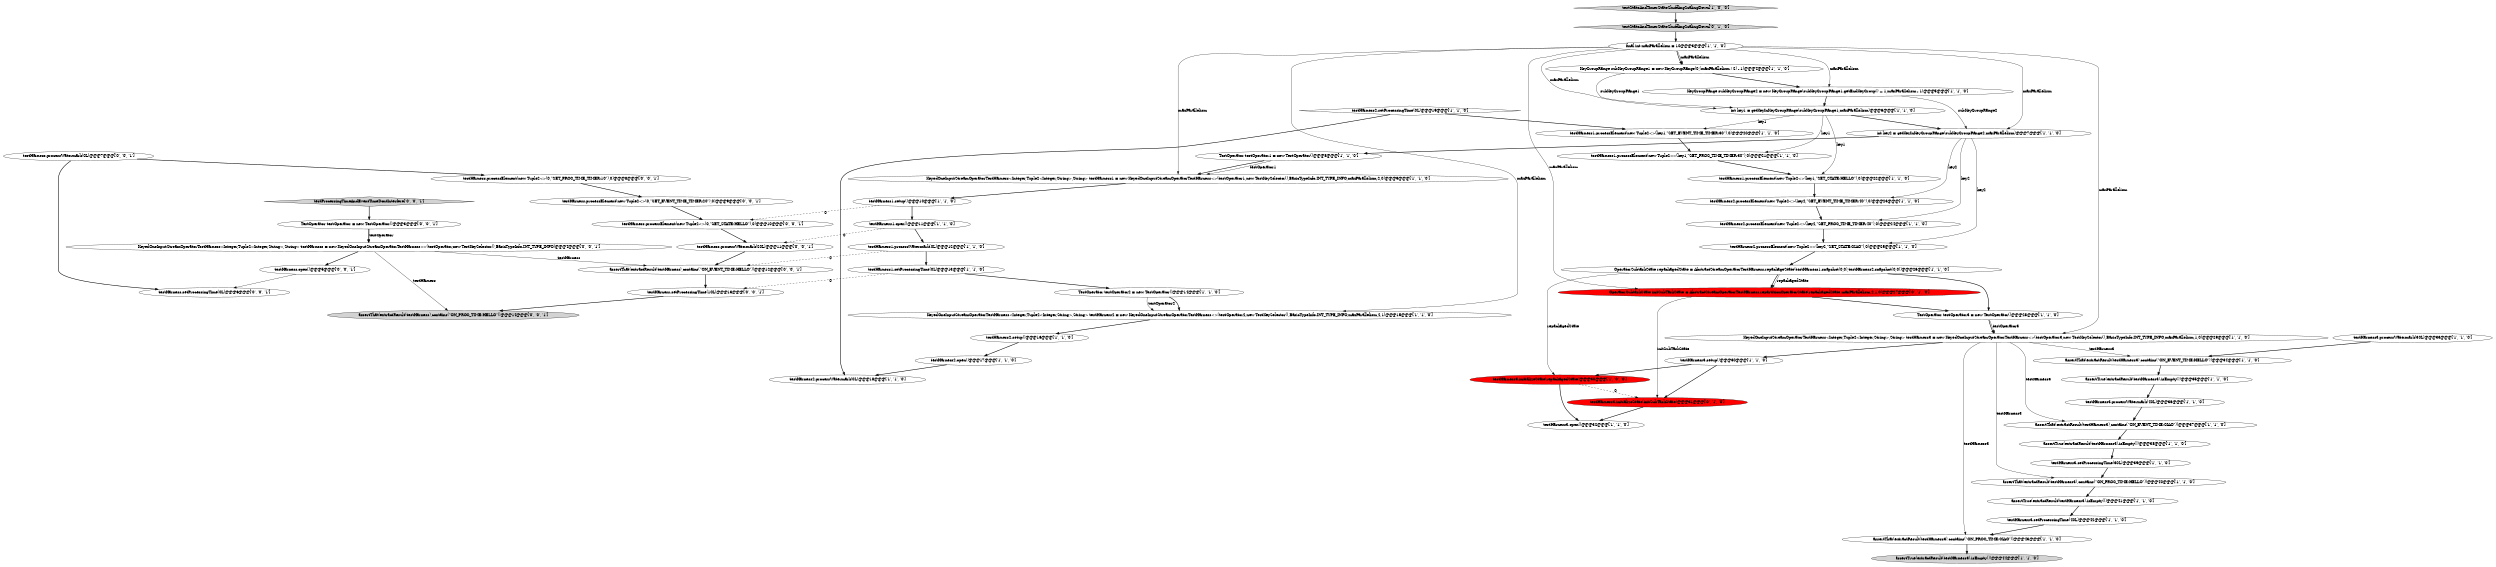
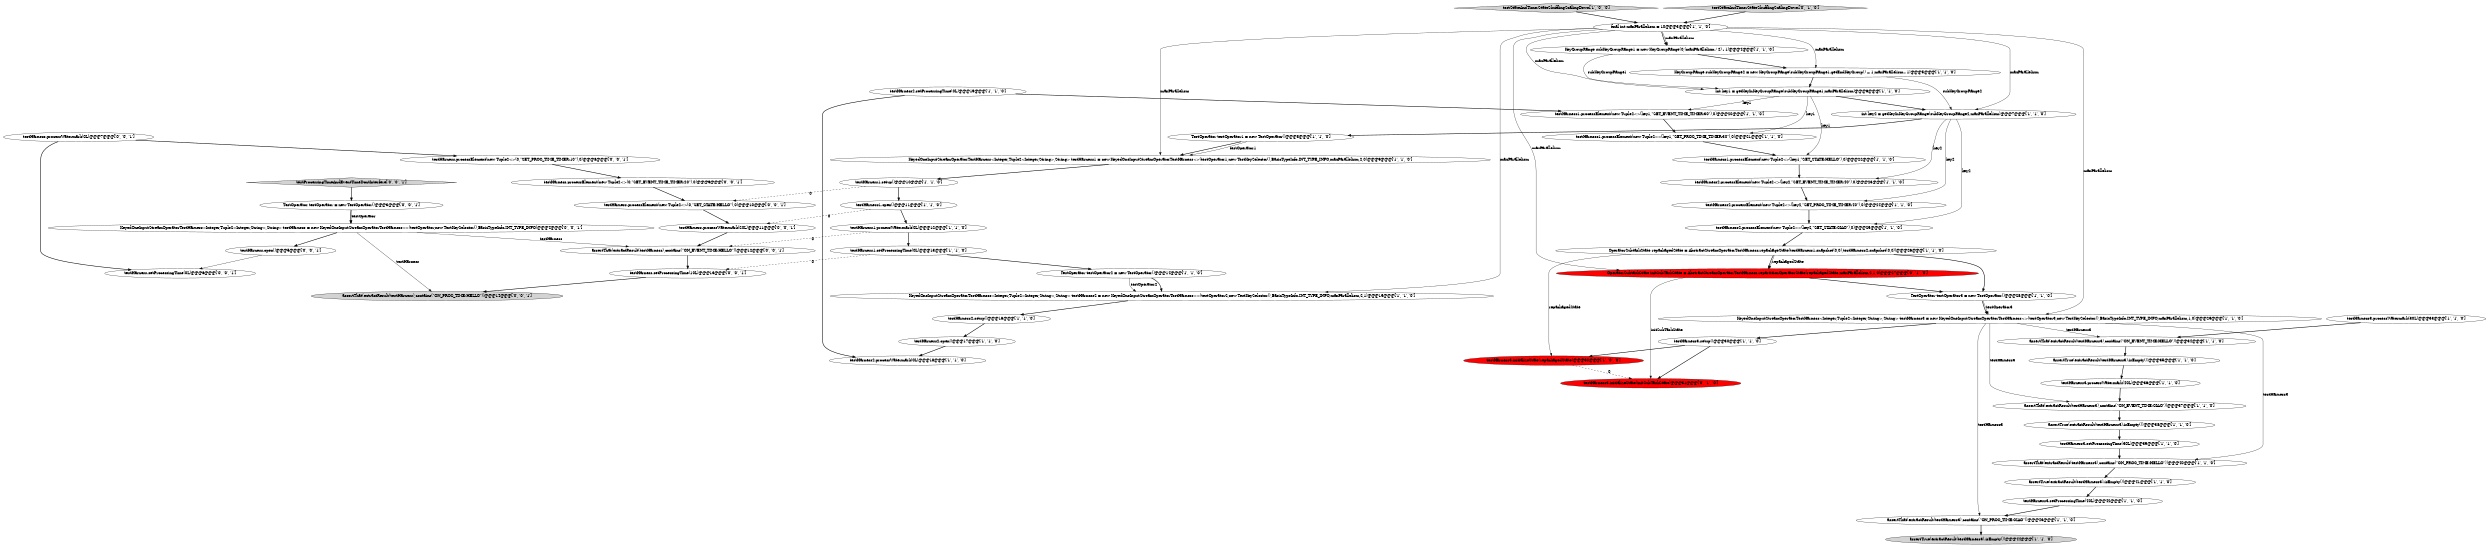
(1676, 16) -> (1605, 17)
(1410, 111) -> (948, 92)
(1586, 425) -> none
